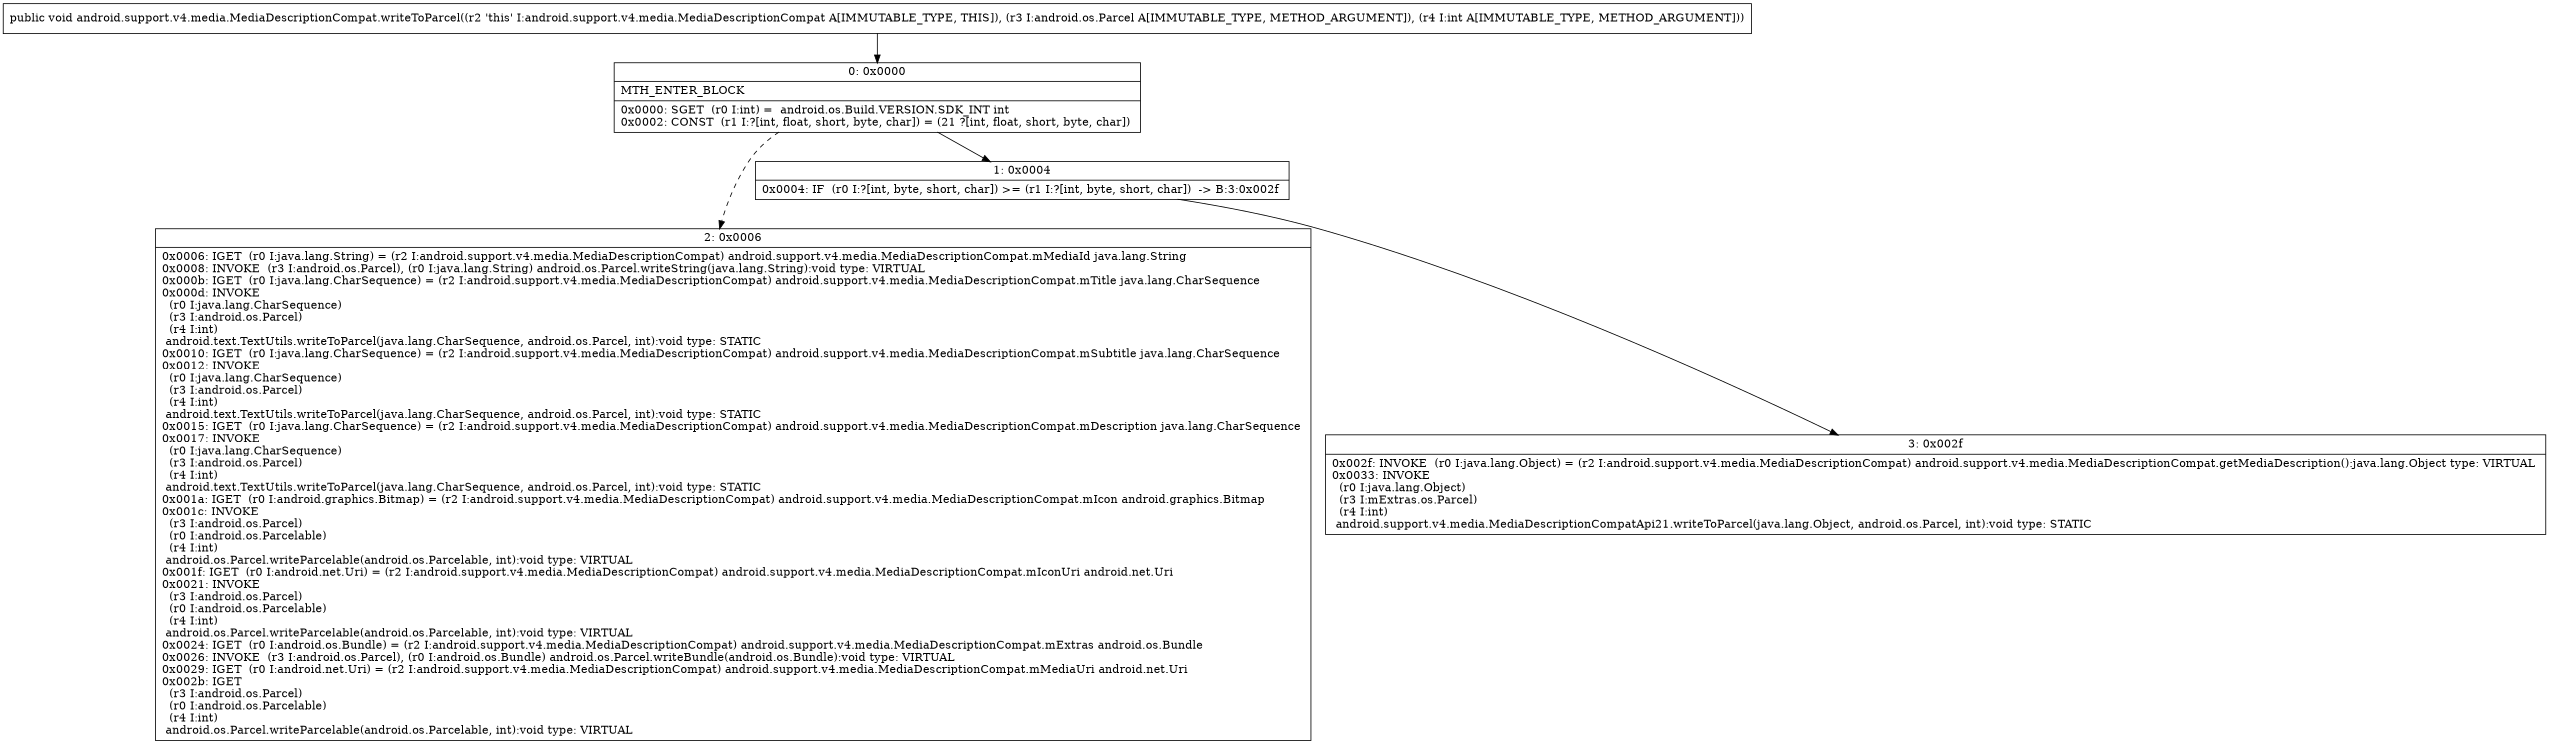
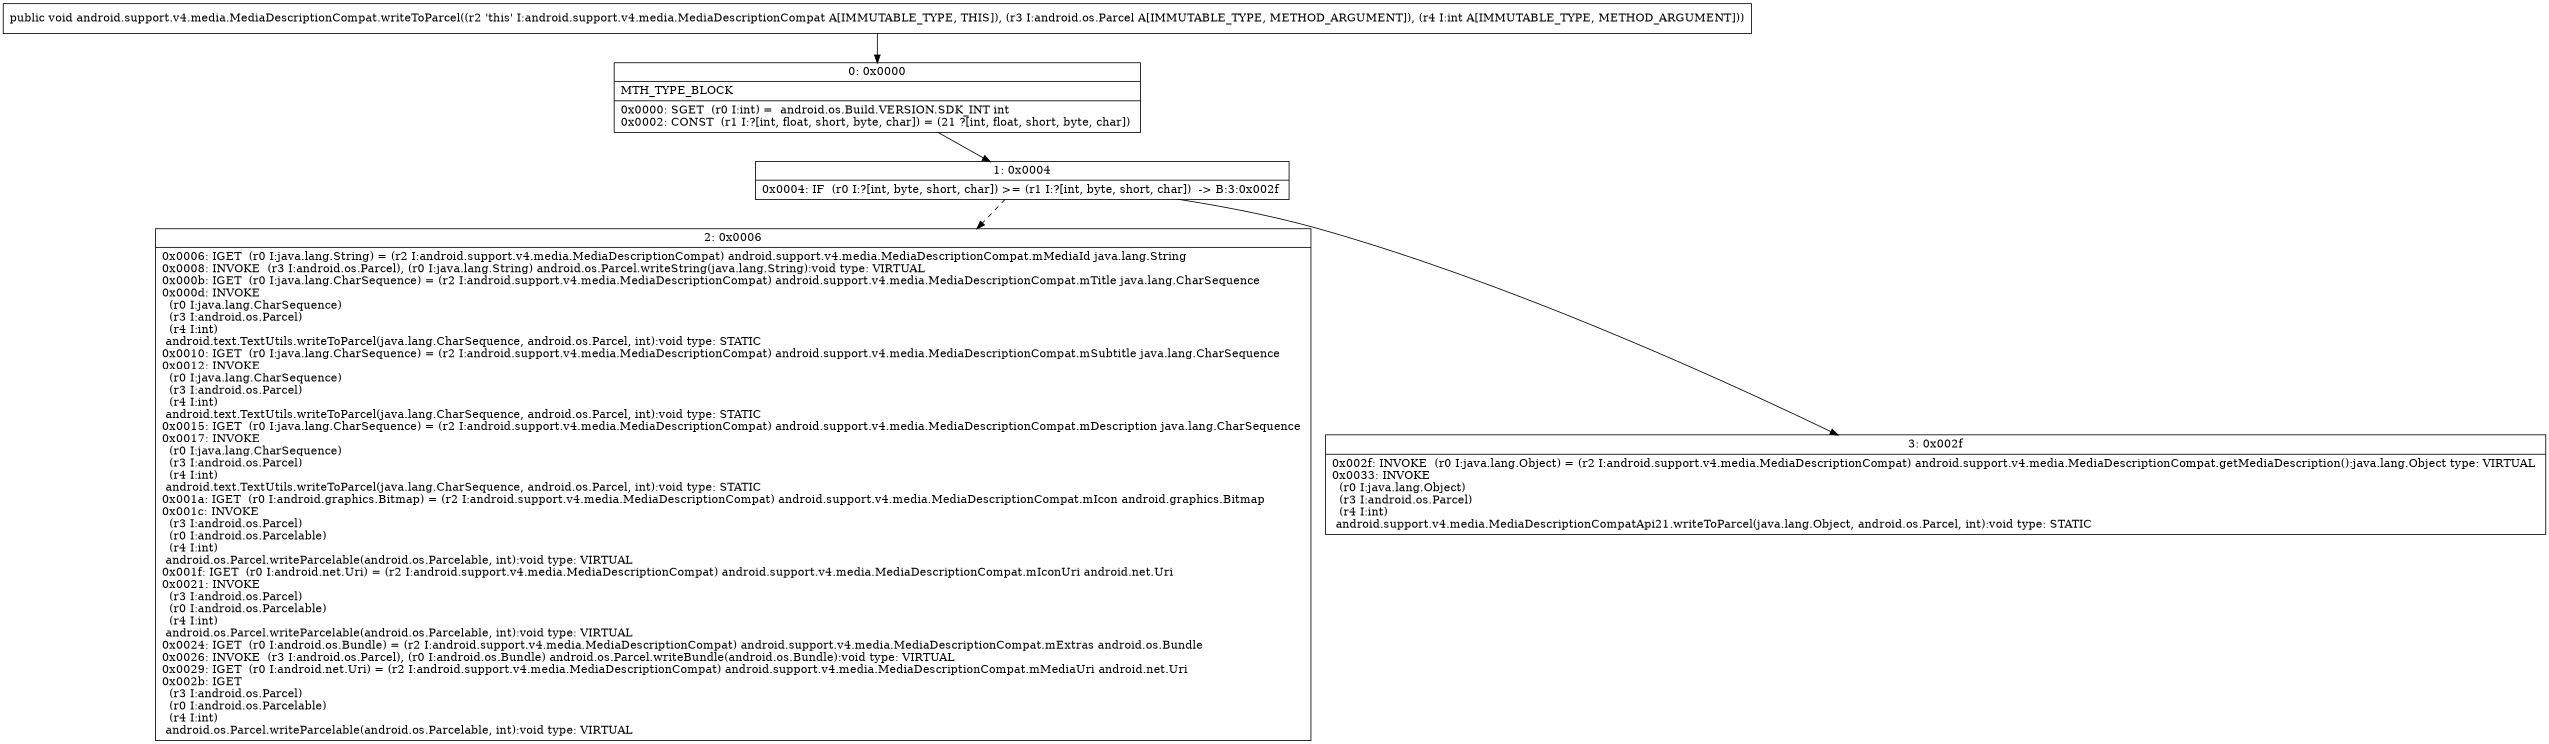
(683, 91) -> (677, 91)
(743, 171) -> (994, 211)
(1405, 500) -> (1402, 500)
